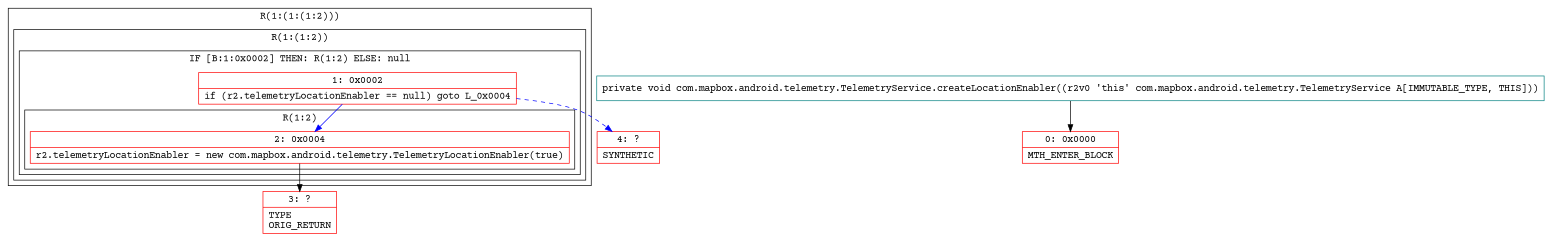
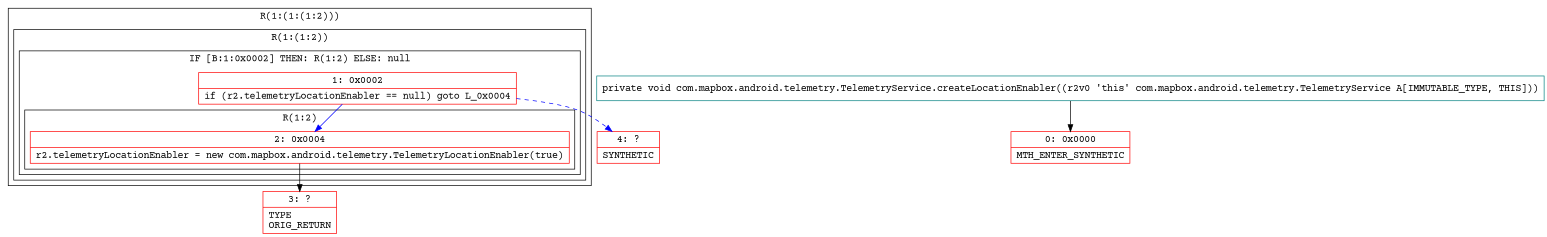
(1070, 155) -> (1070, 155)
